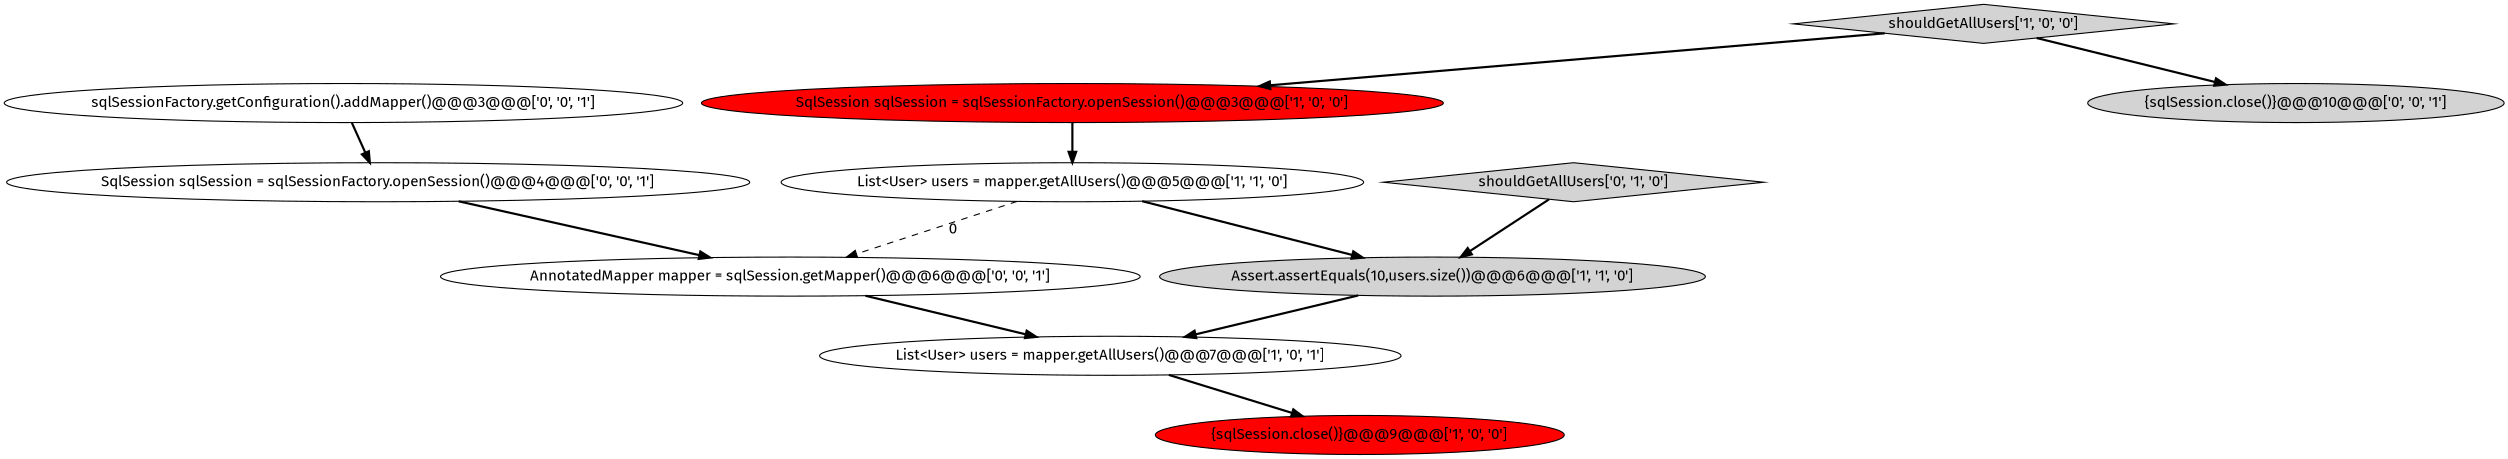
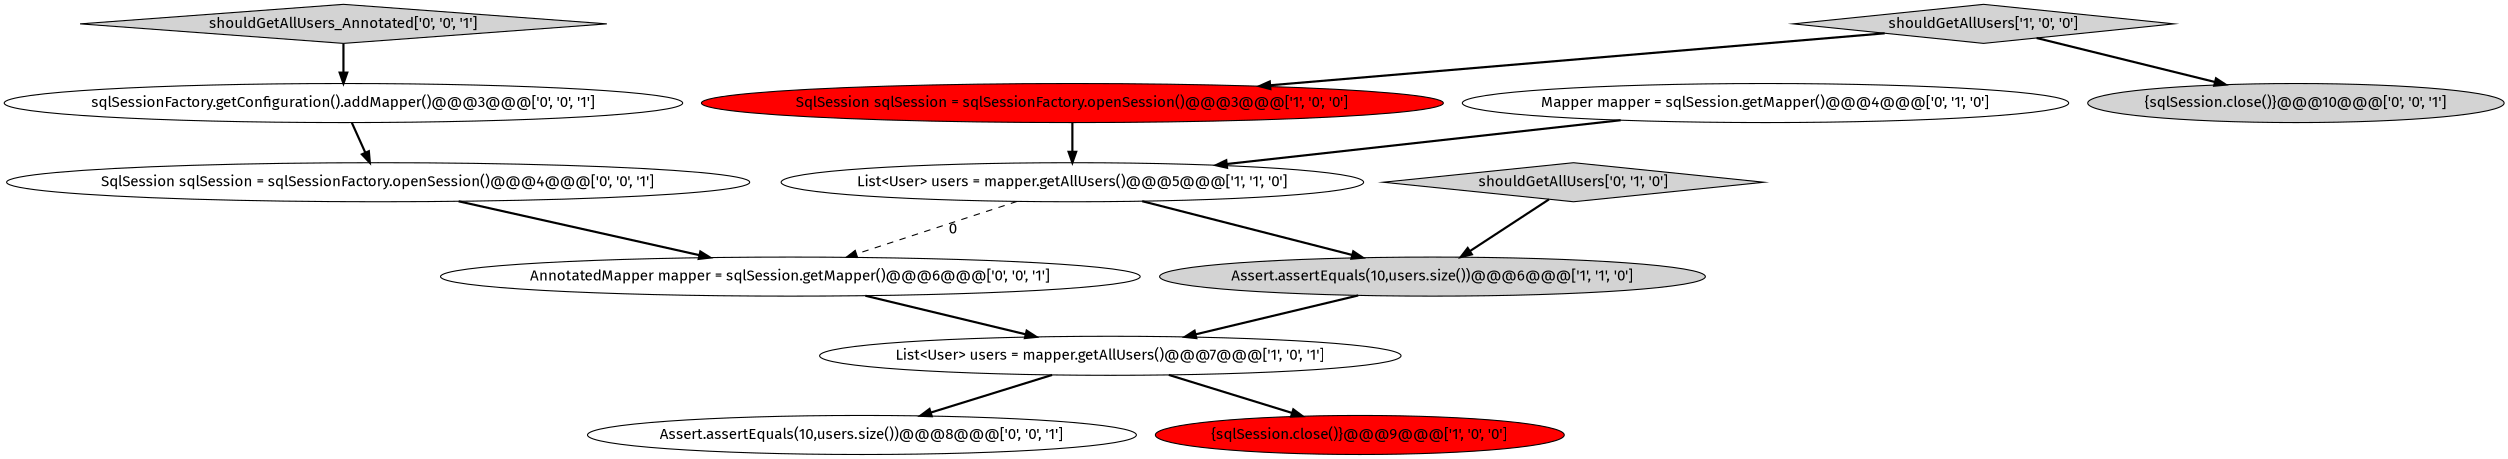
none -> (343, 24)
none -> (1765, 103)
none -> (862, 435)
